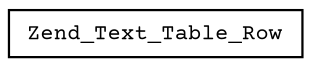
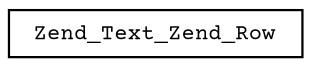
(156, 34) -> (156, 34)
